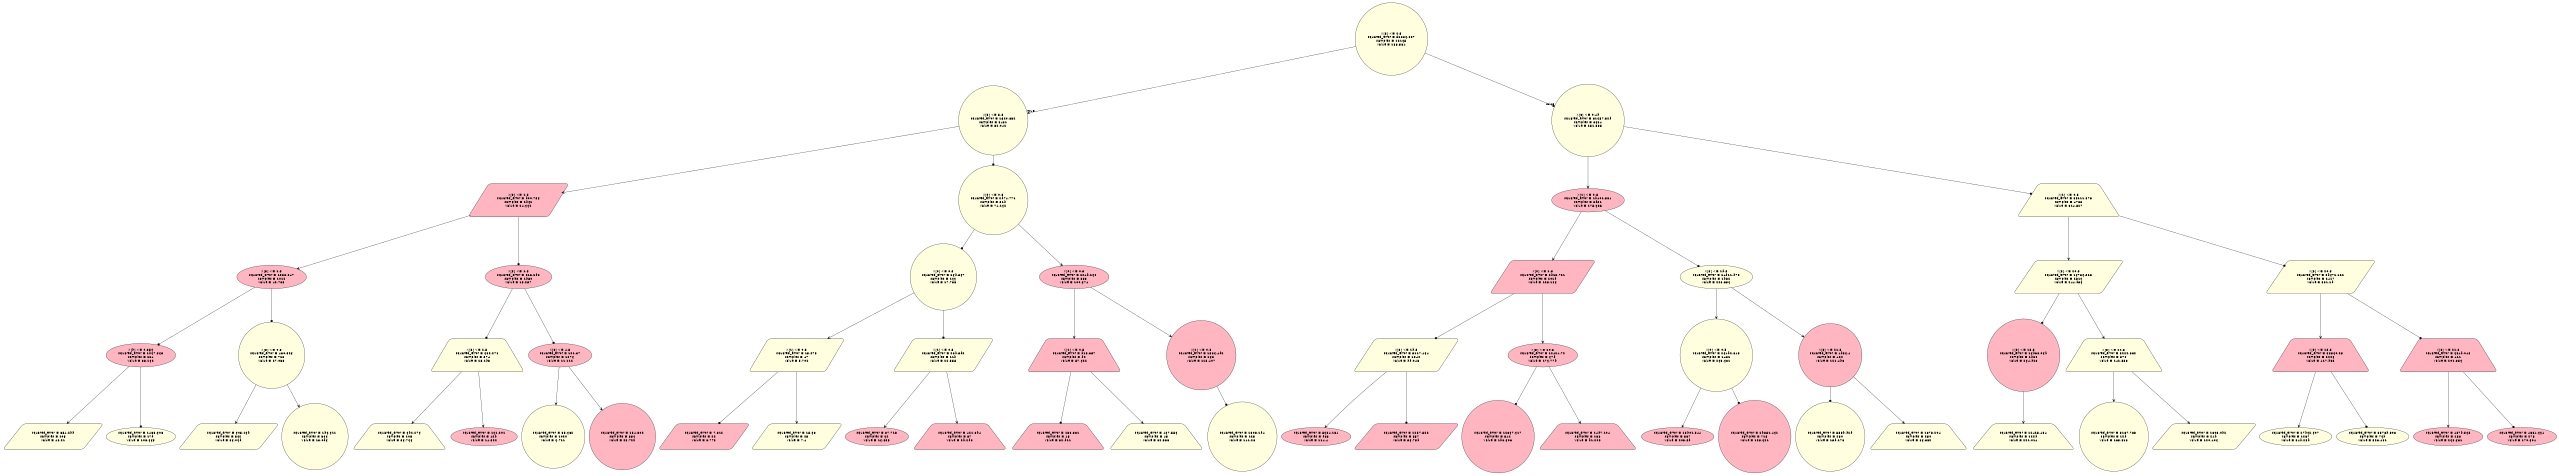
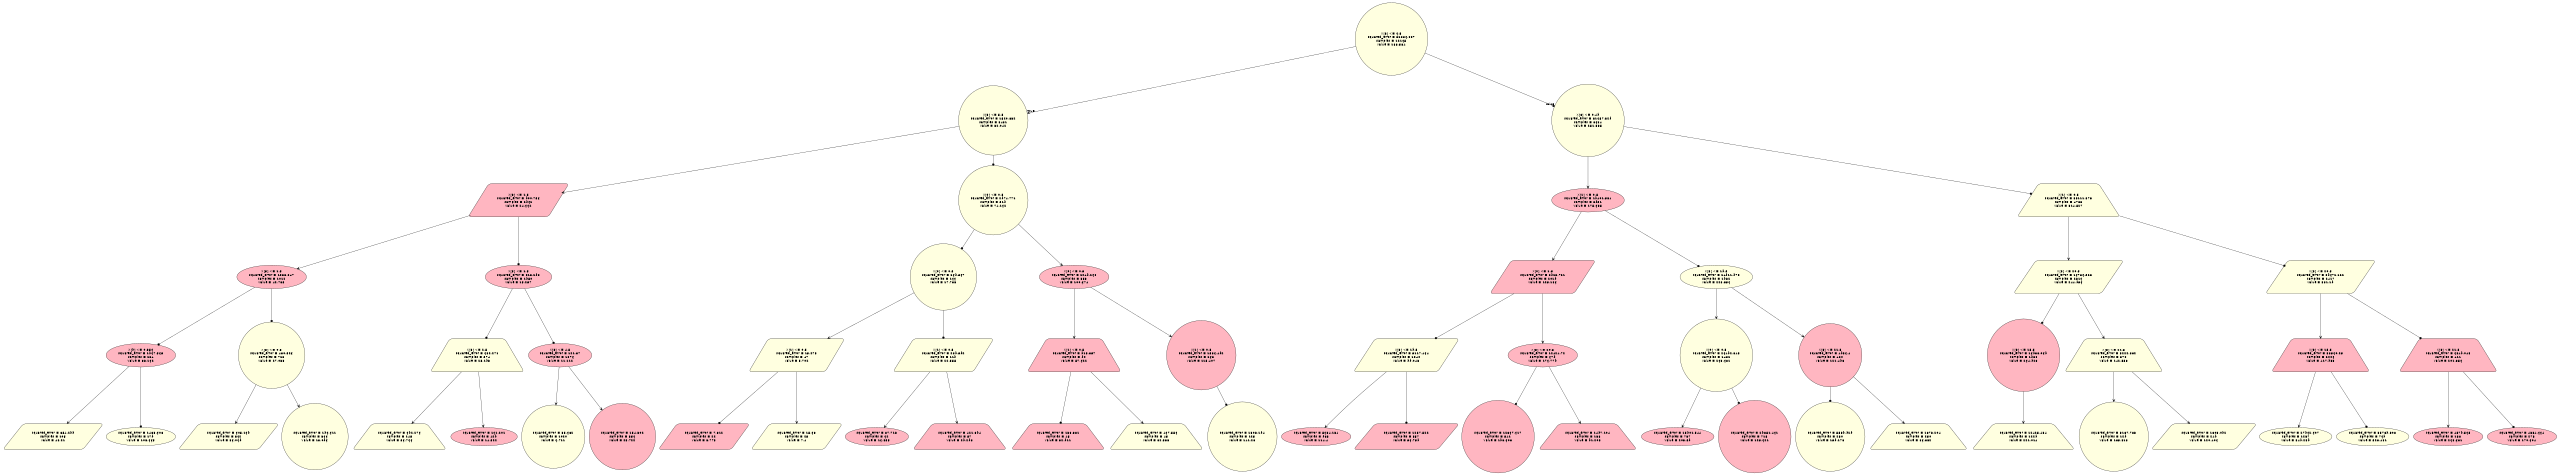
(400, 437) -> (400, 437)
(1678, 437) -> (1678, 437)
